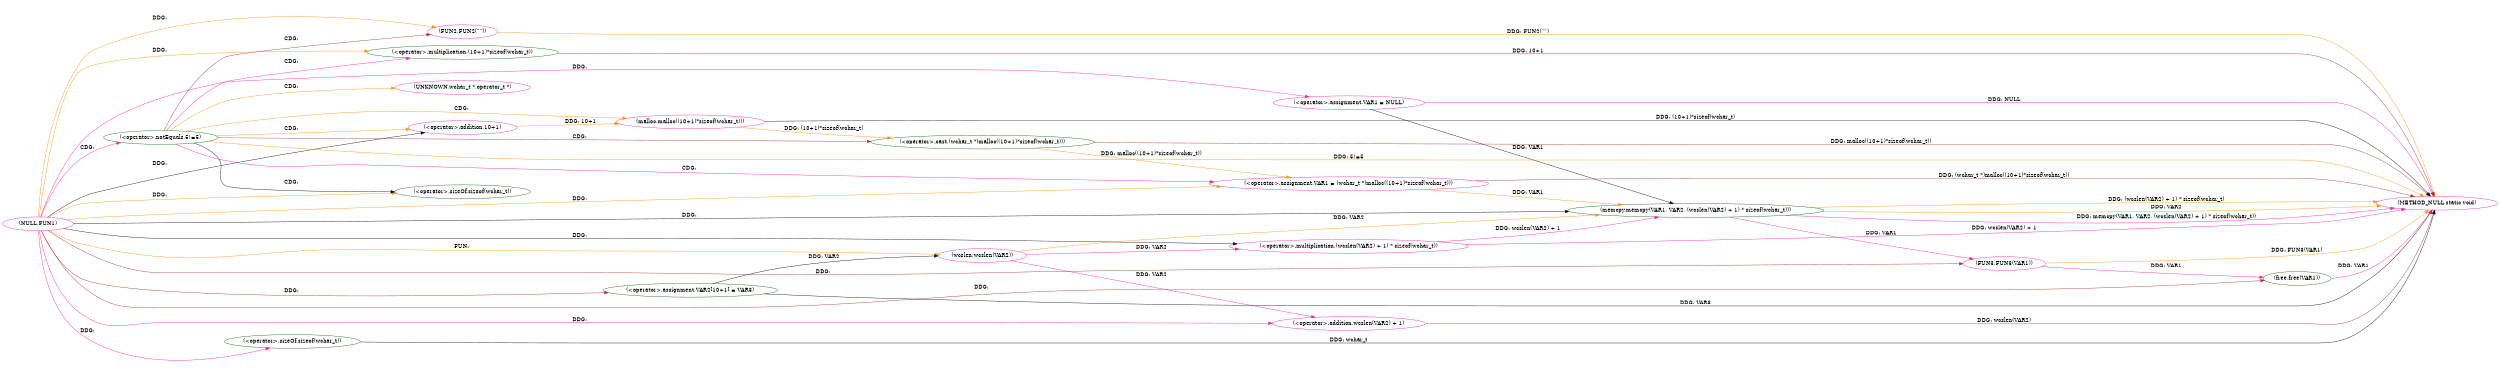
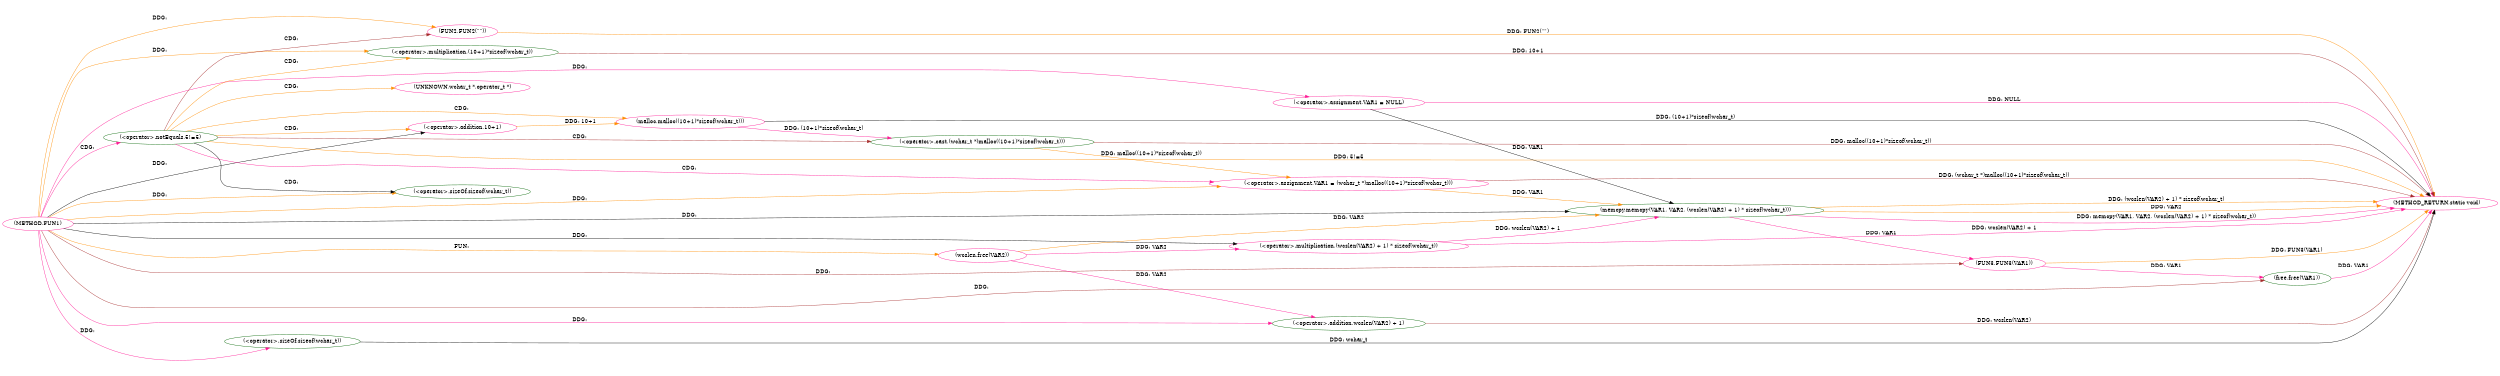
(277, 74) -> (277, 74)
(813, 133) -> (813, 133)
(2437, 203) -> (2437, 203)
(38, 224) -> (38, 224)
(982, 256) -> (982, 256)
(690, 290) -> none
(1349, 323) -> (1349, 323)
